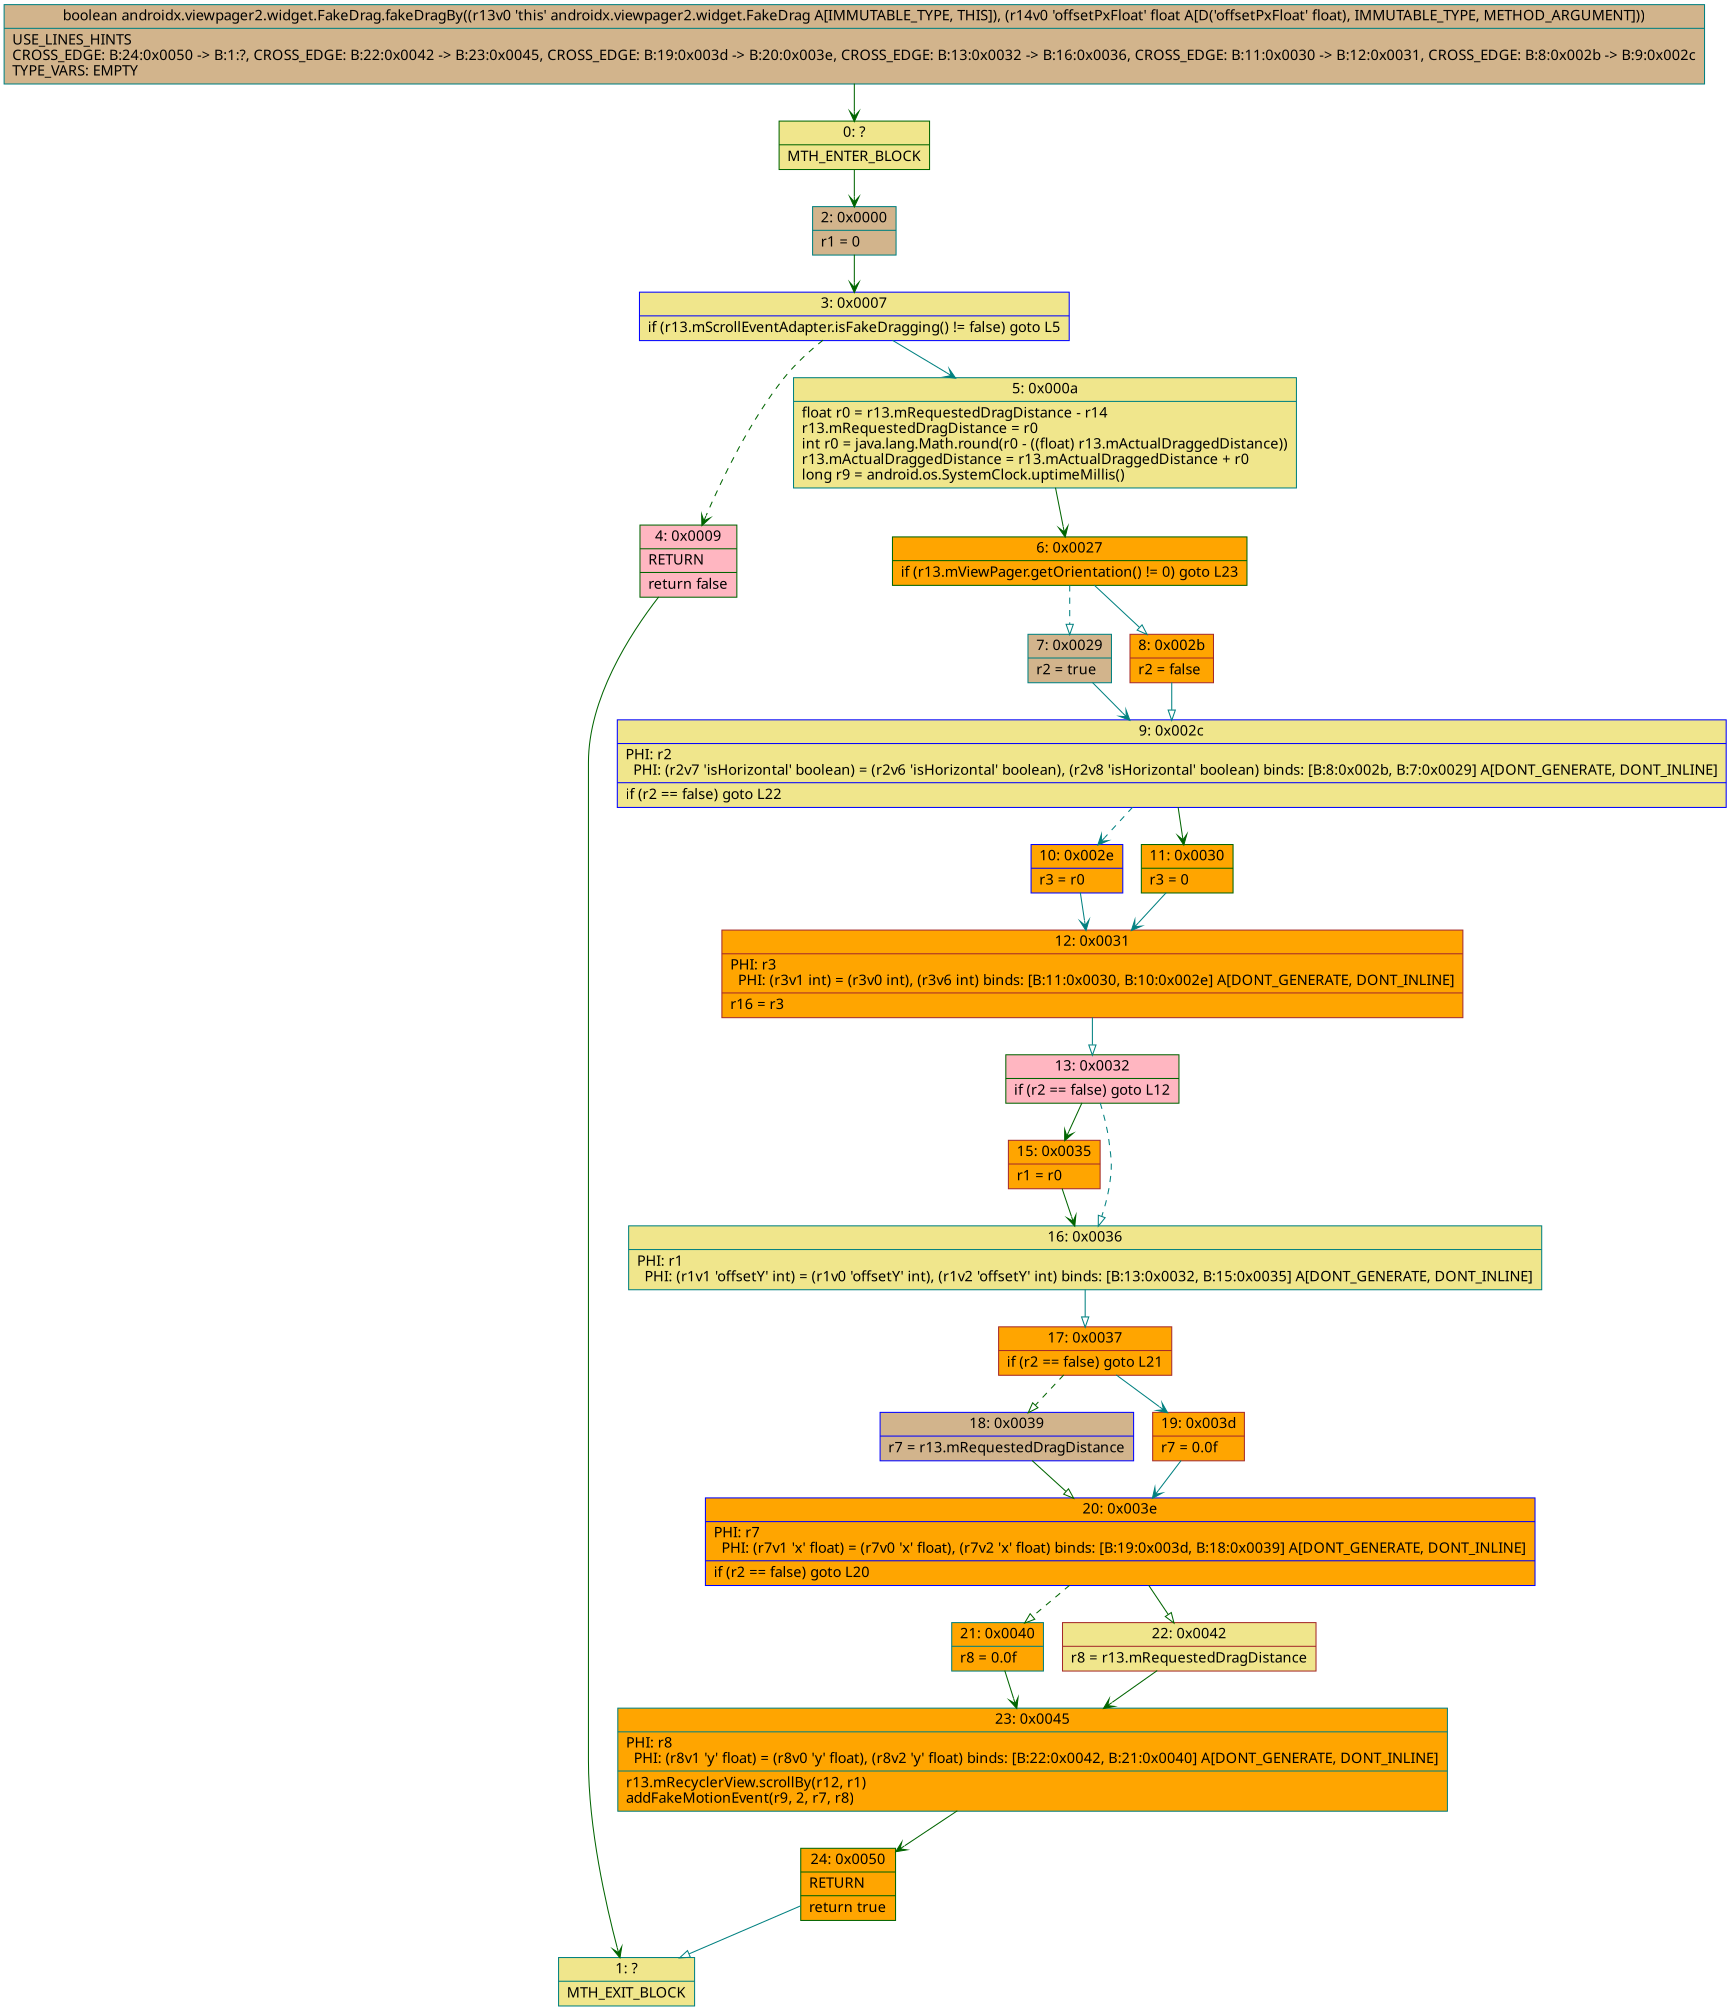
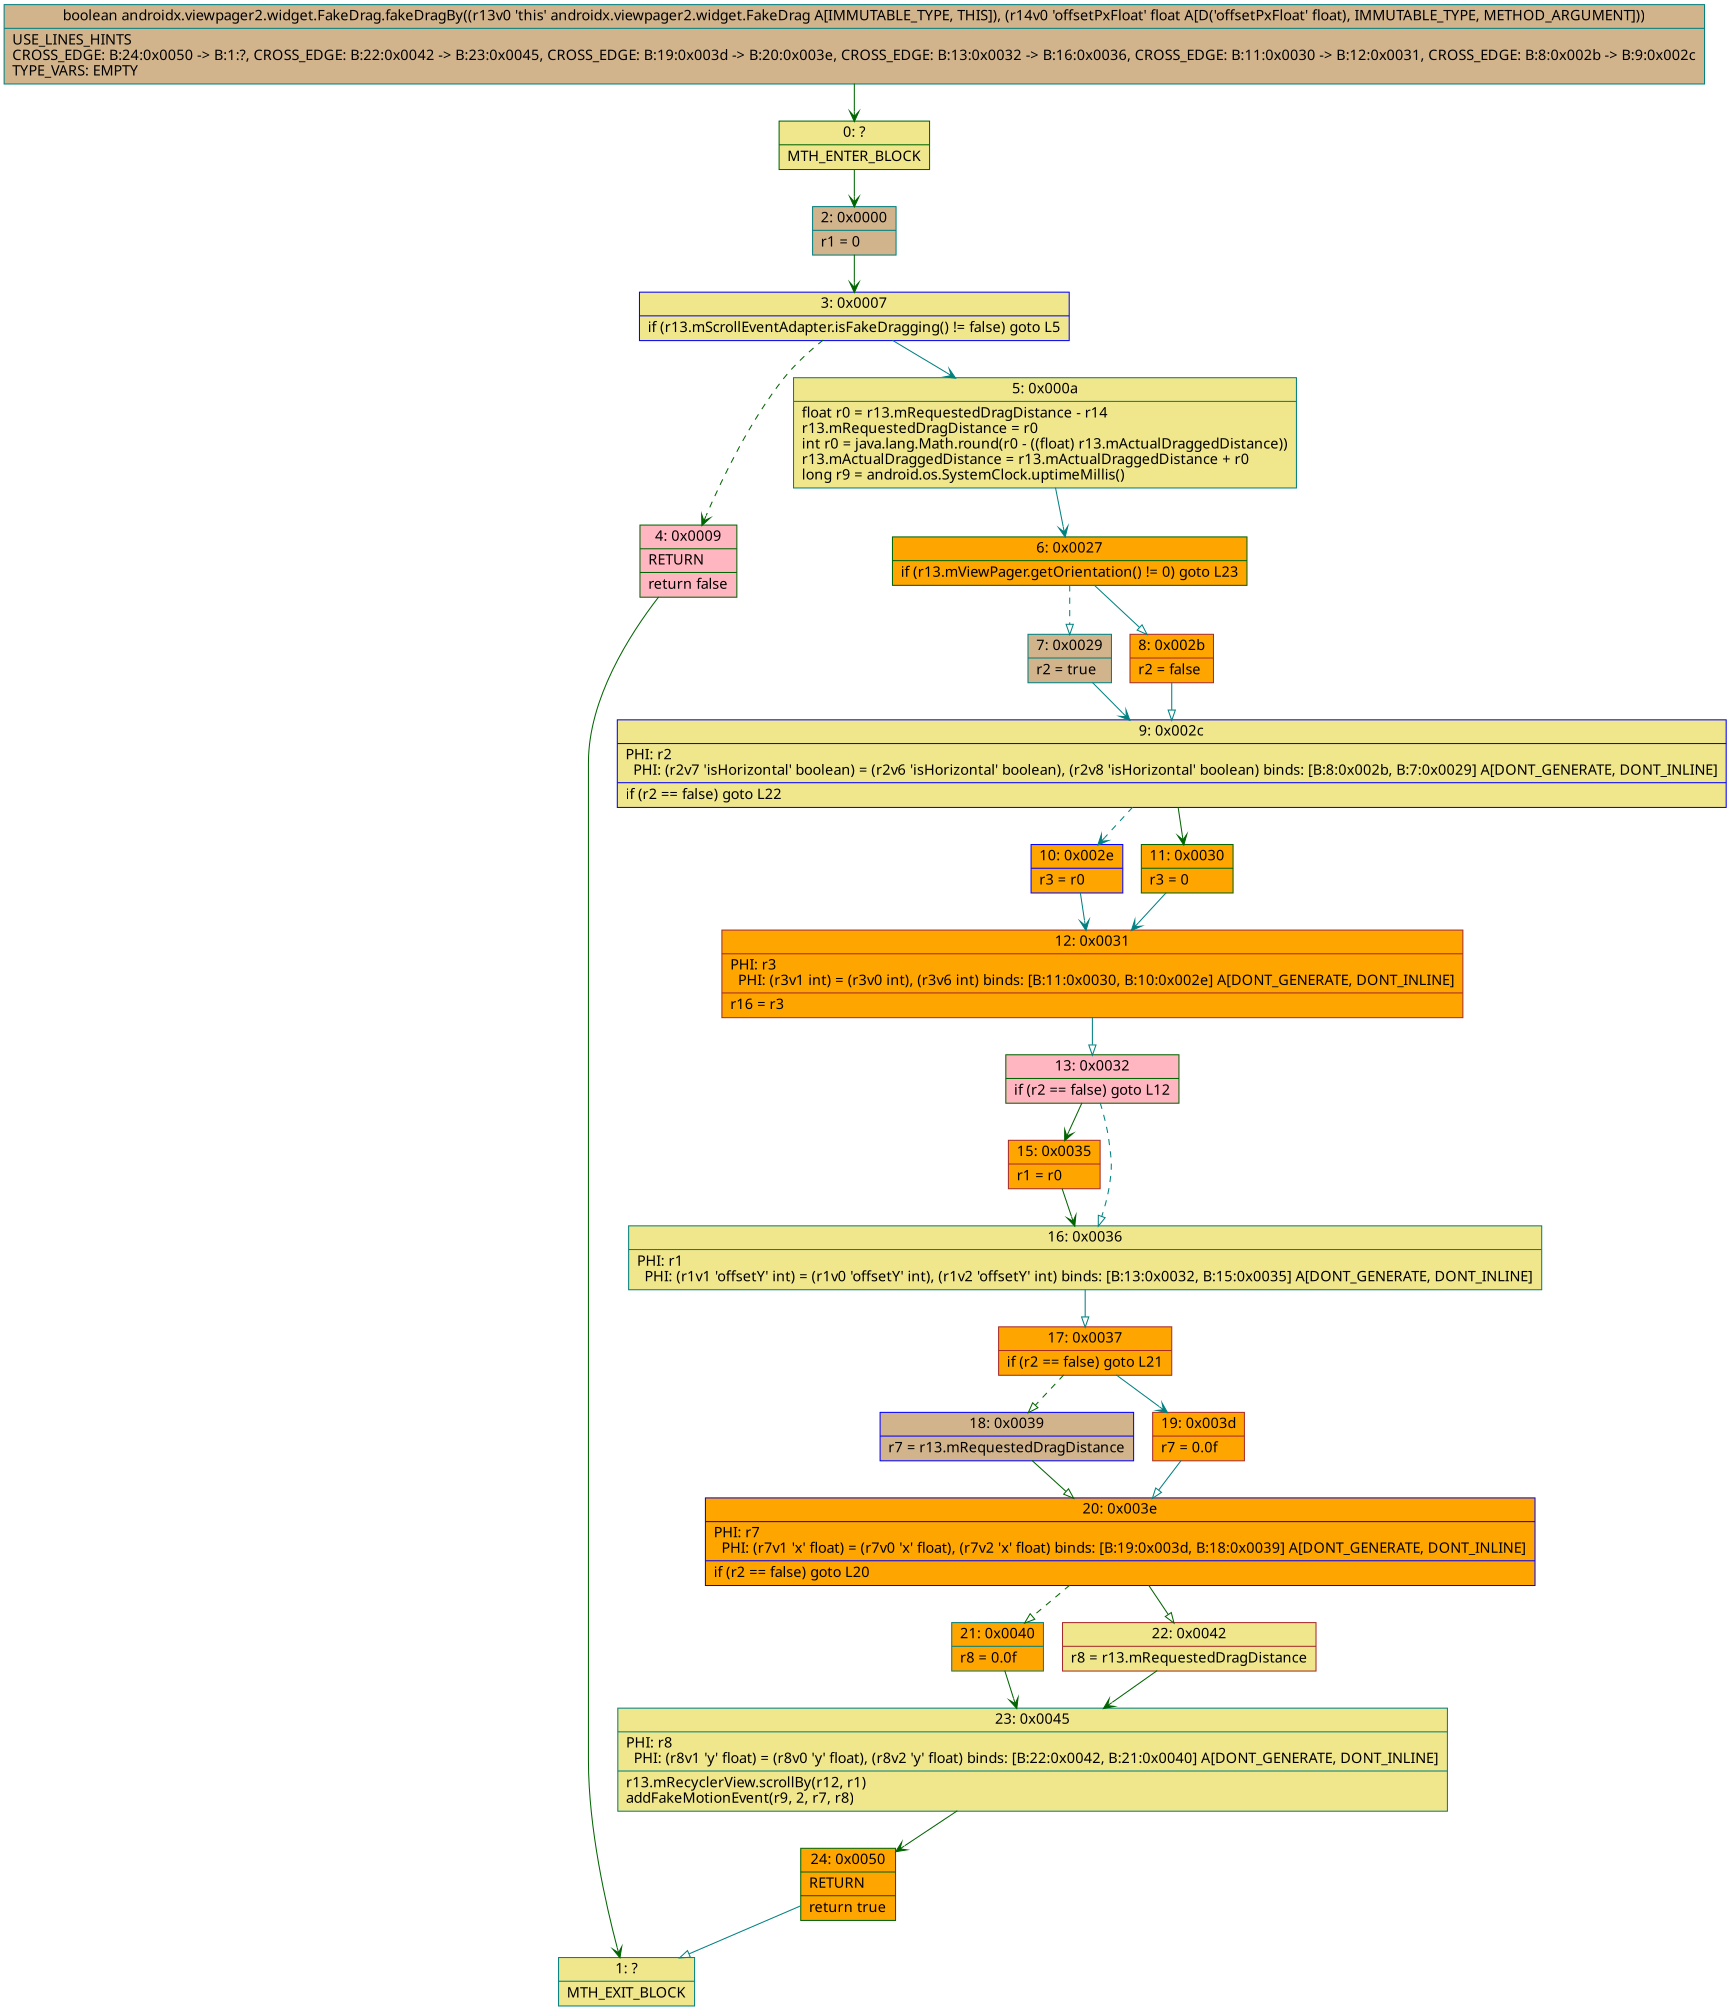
(1059, 507) -> (1059, 507)
(1170, 1475) -> (1170, 1475)
(1033, 1760) -> (1033, 1760)
